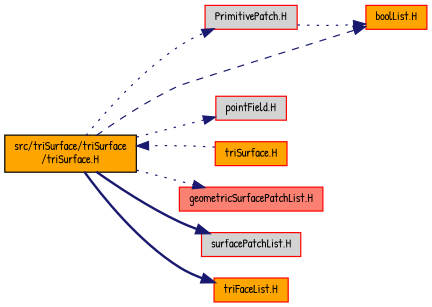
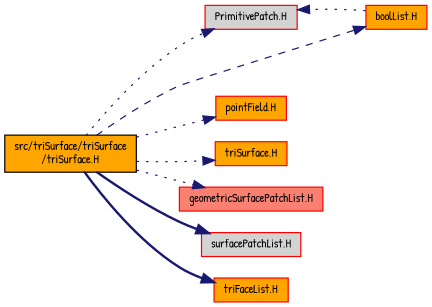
(325, 25) -> (338, 9)
(251, 108) -> (251, 108)
(182, 146) -> (170, 162)
